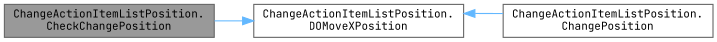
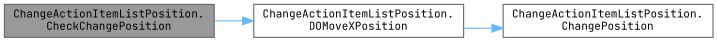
(489, 13) -> (478, 28)
